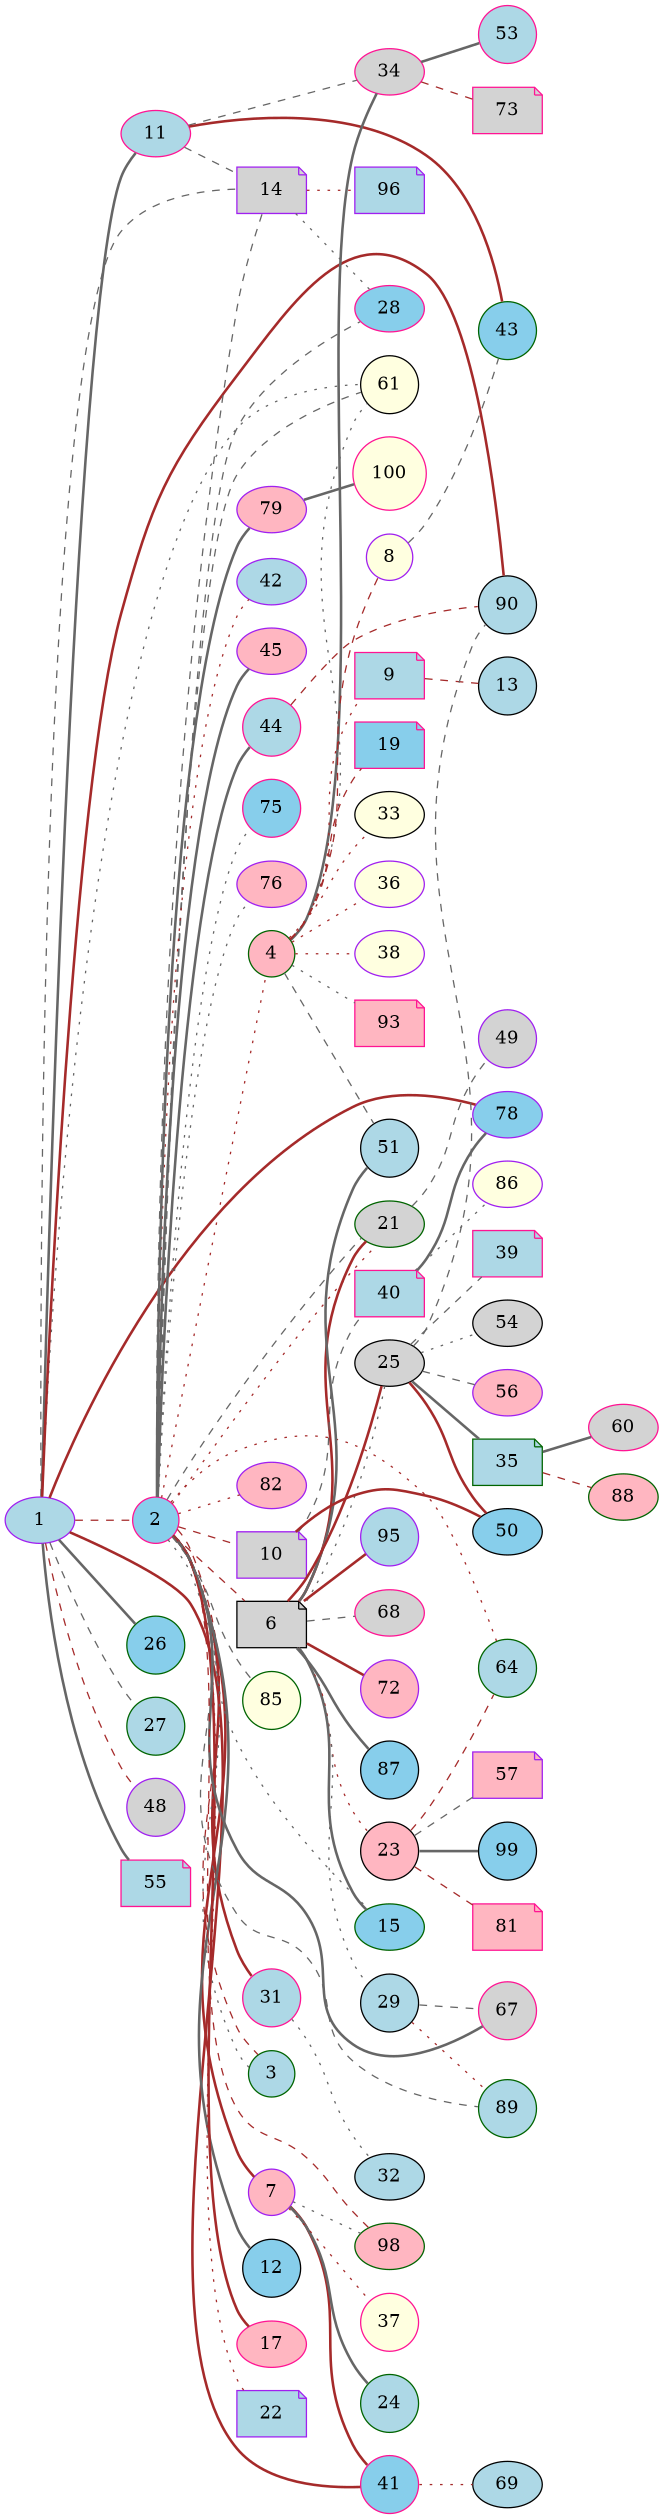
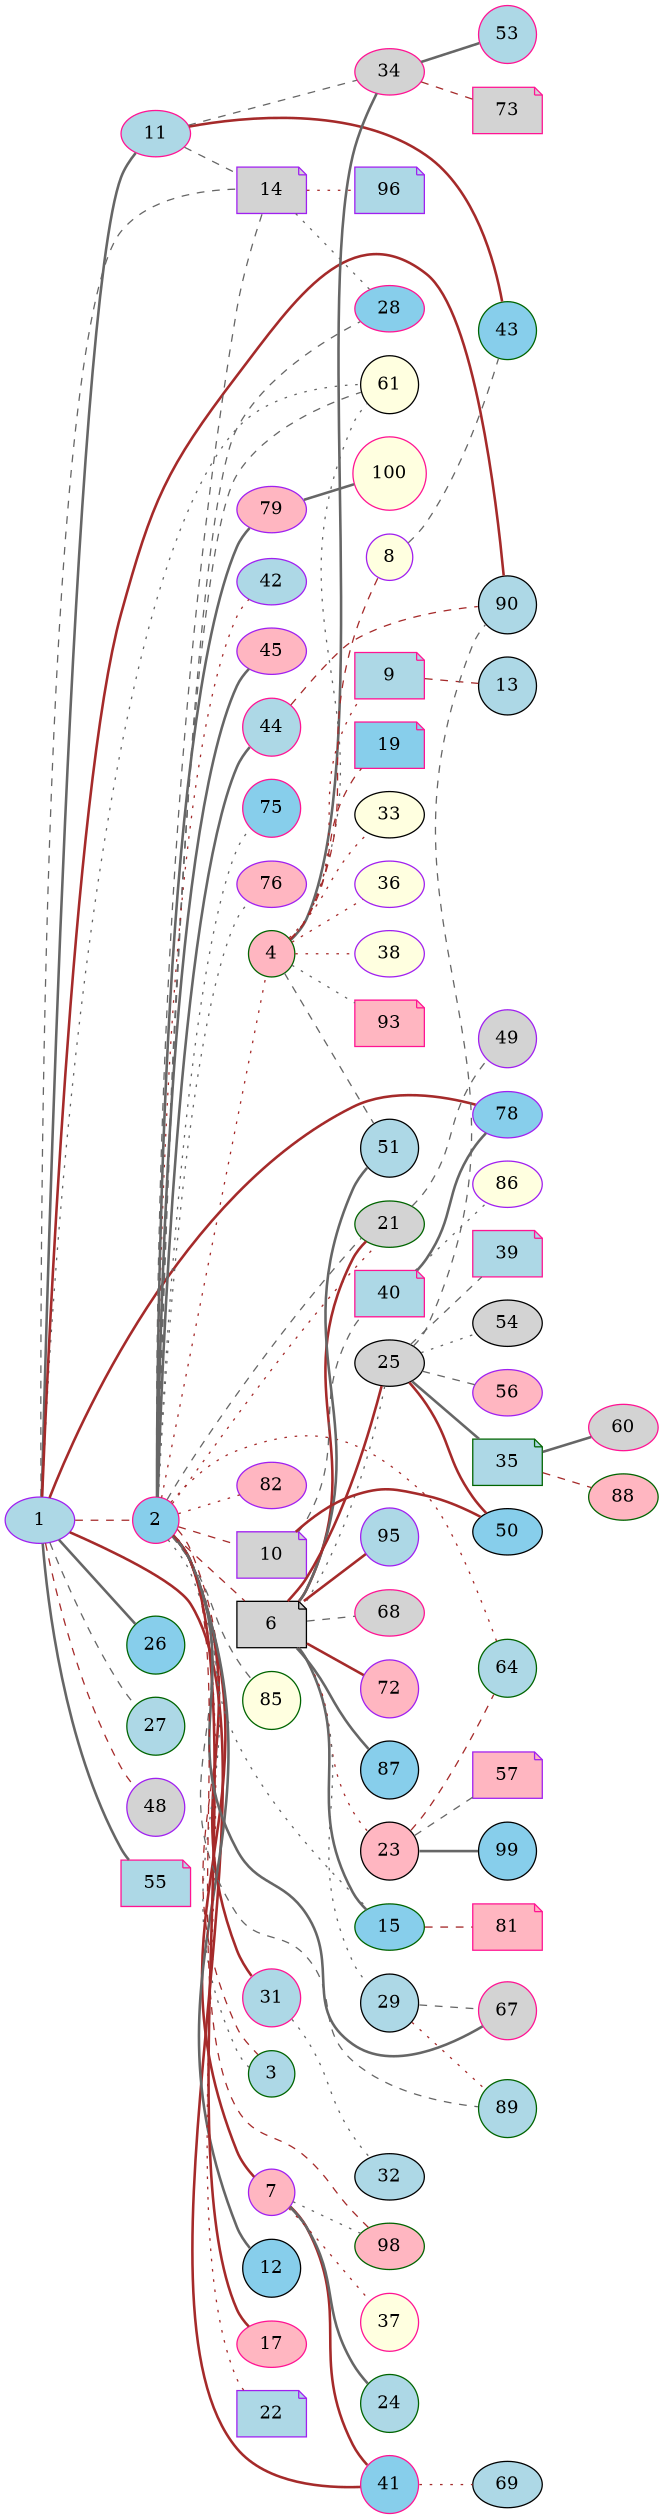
(444, 1886) -> (449, 1927)
